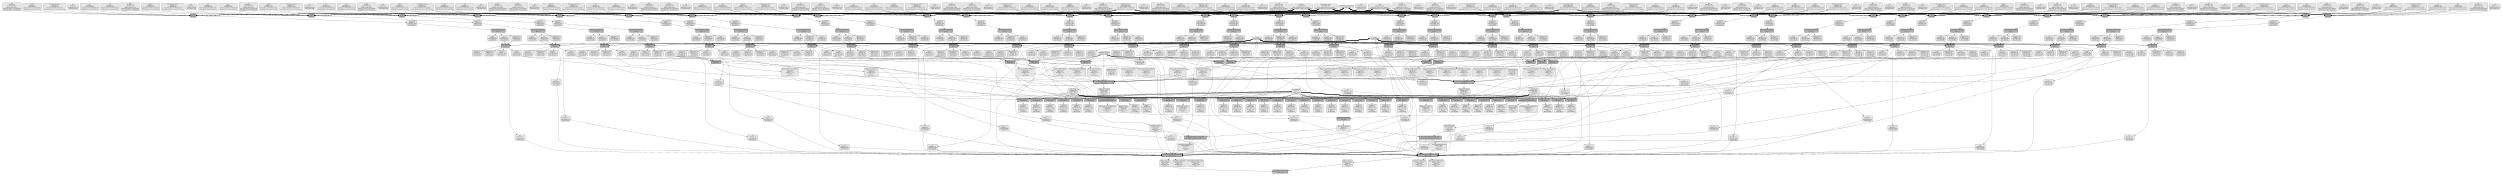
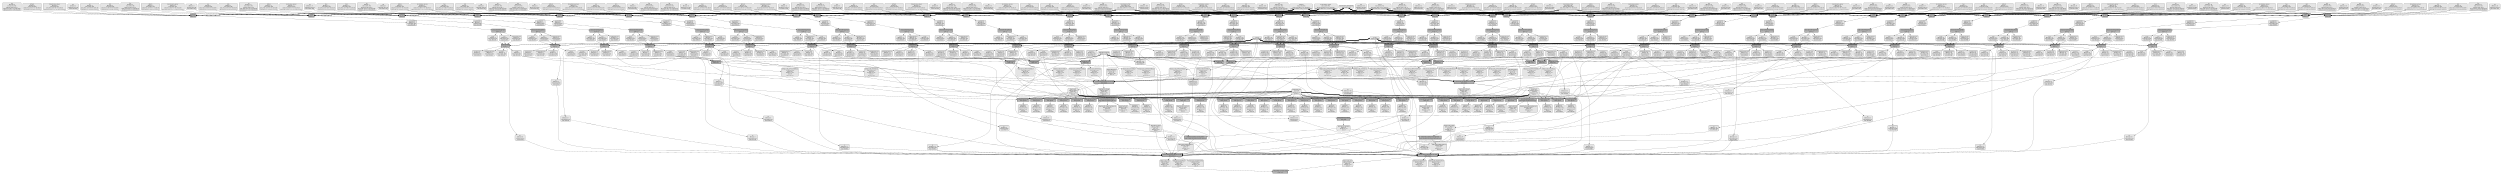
(1148, 53) -> none
(925, 128) -> none
